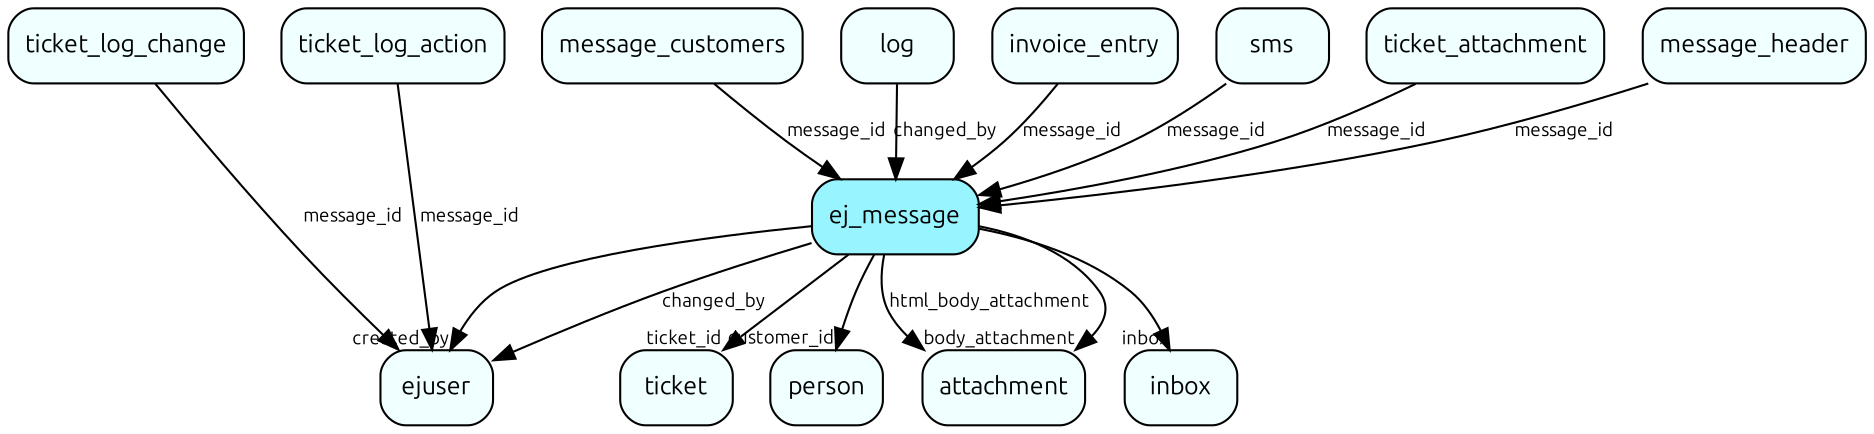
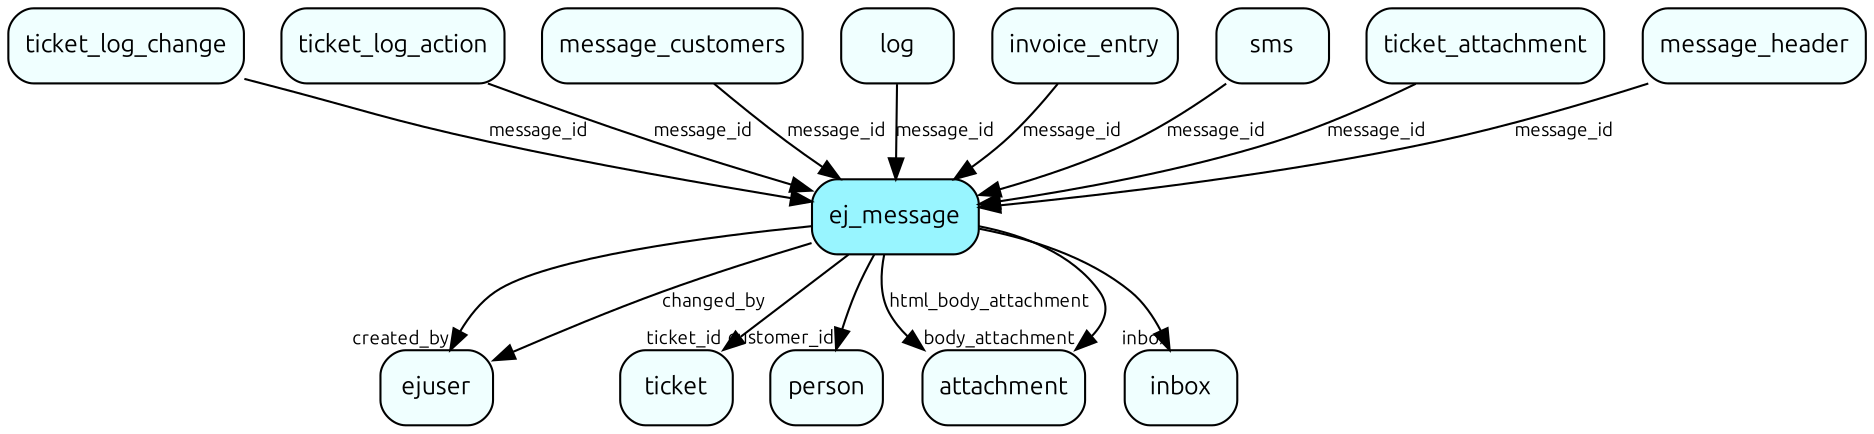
(945, 131) -> (945, 131)
(413, 206) -> (639, 137)
(265, 213) -> (516, 147)
